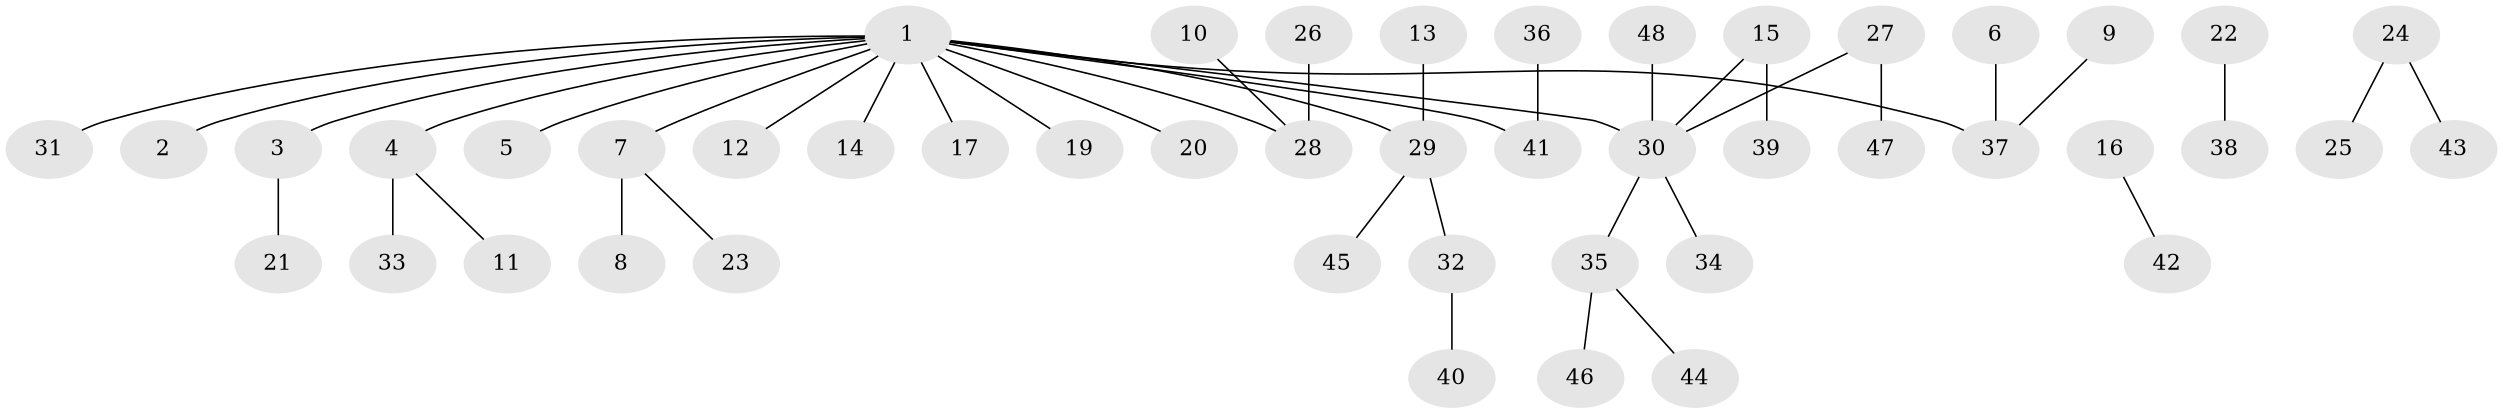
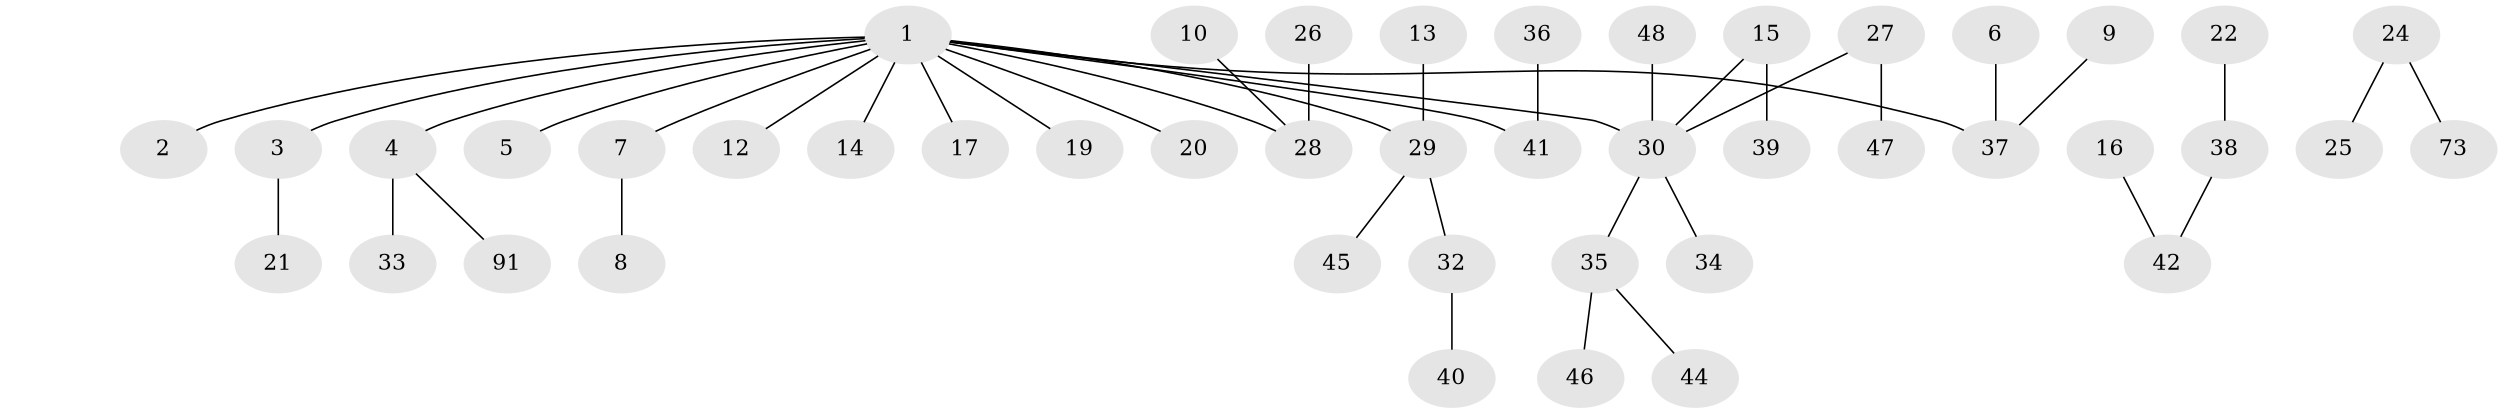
(49, 149) -> none
(2454, 149) -> (2454, 149)
none -> (2196, 207)
(507, 264) -> (507, 264)
(736, 264) -> none
